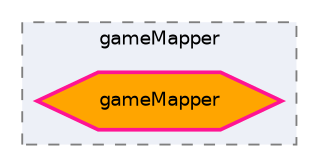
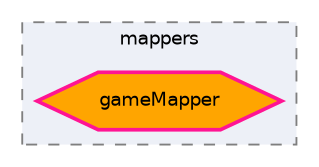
(159, 40) -> (159, 40)
